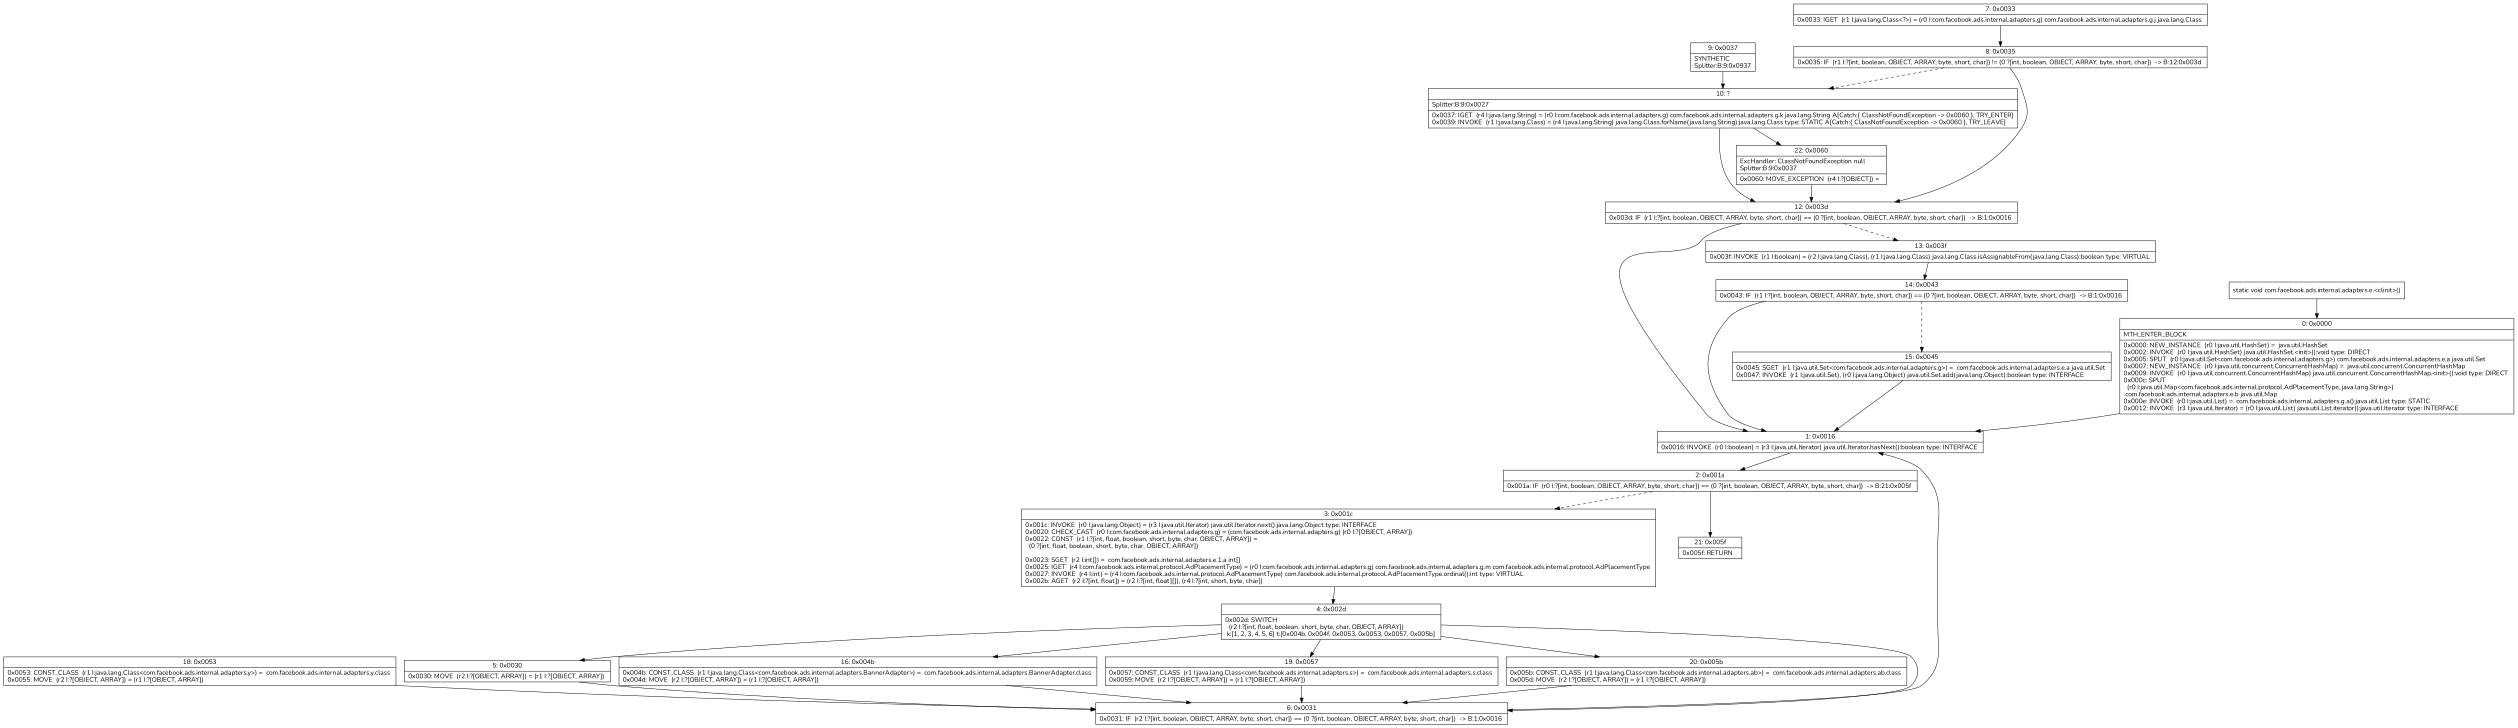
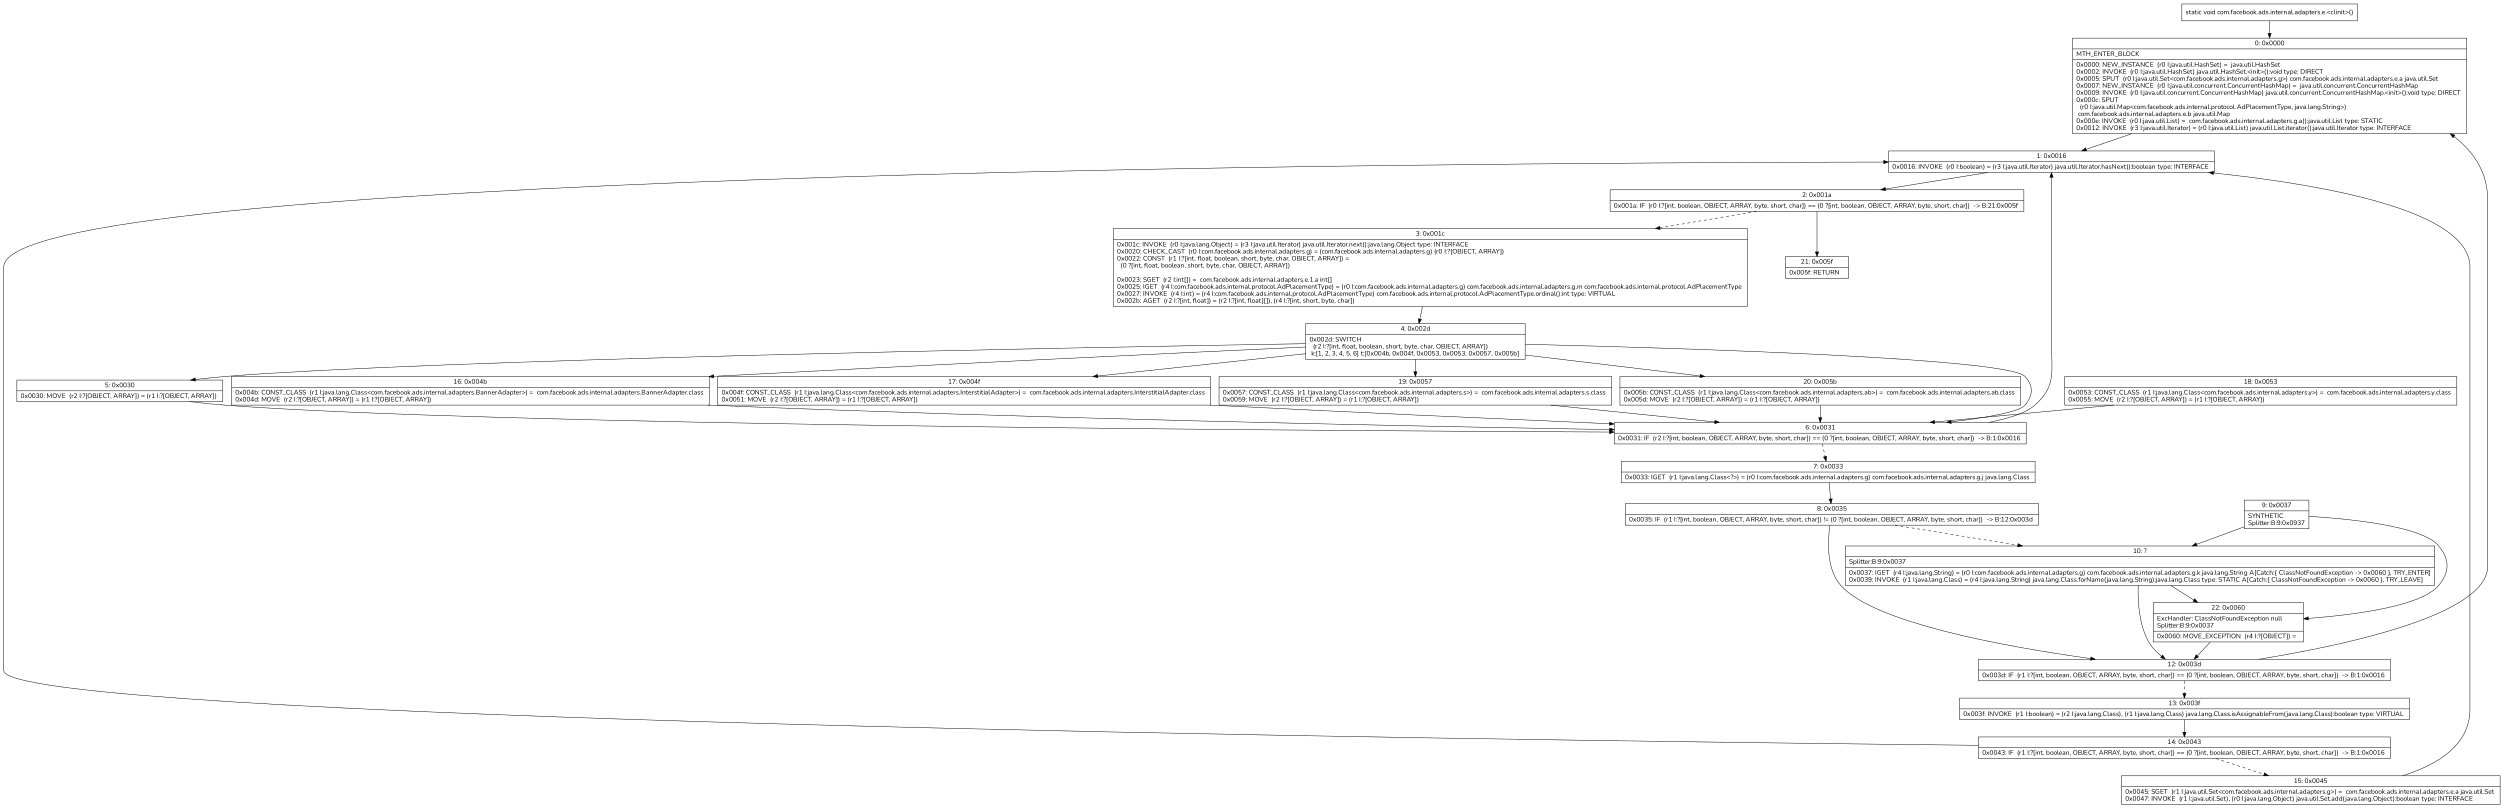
(1461, 105) -> (1878, 562)
(1630, 306) -> (2488, 474)
none -> (964, 391)
none -> (1824, 450)
none -> (2447, 566)
